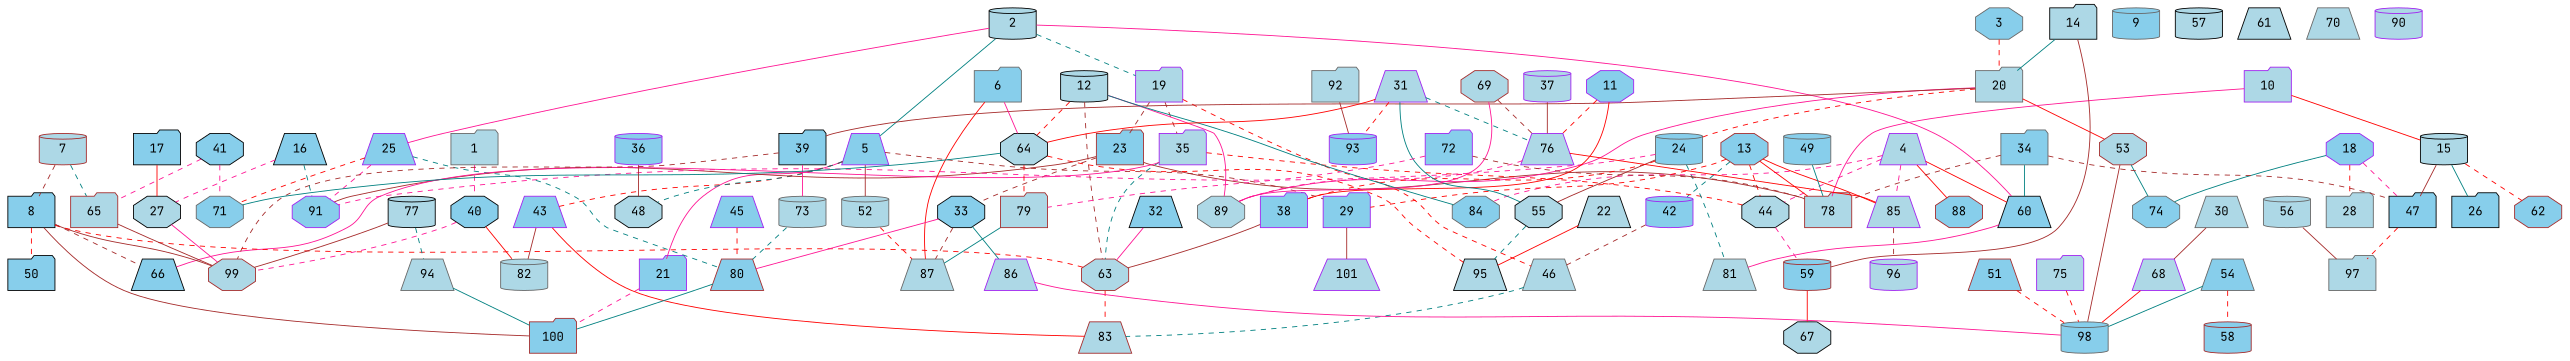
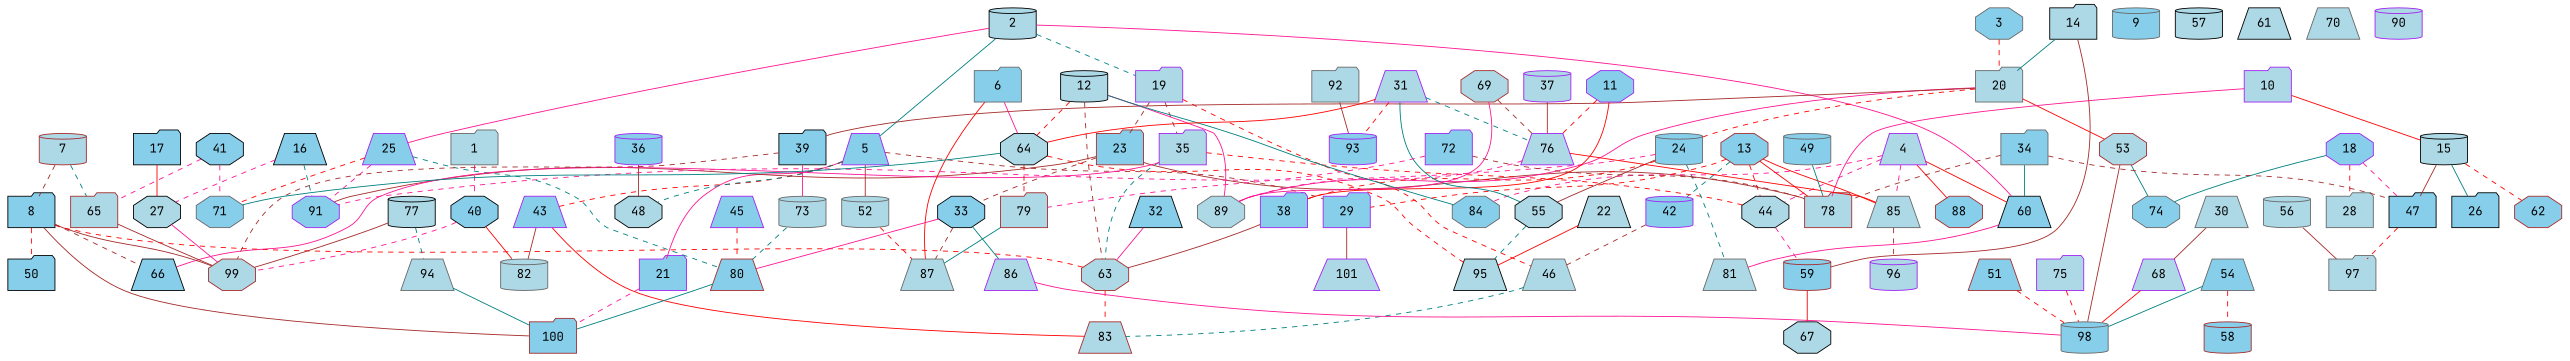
(1894, 212) -> (1894, 212)
